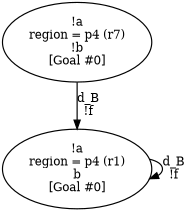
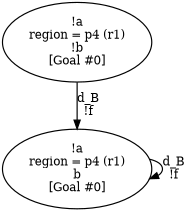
(77, 42) -> (77, 42)
